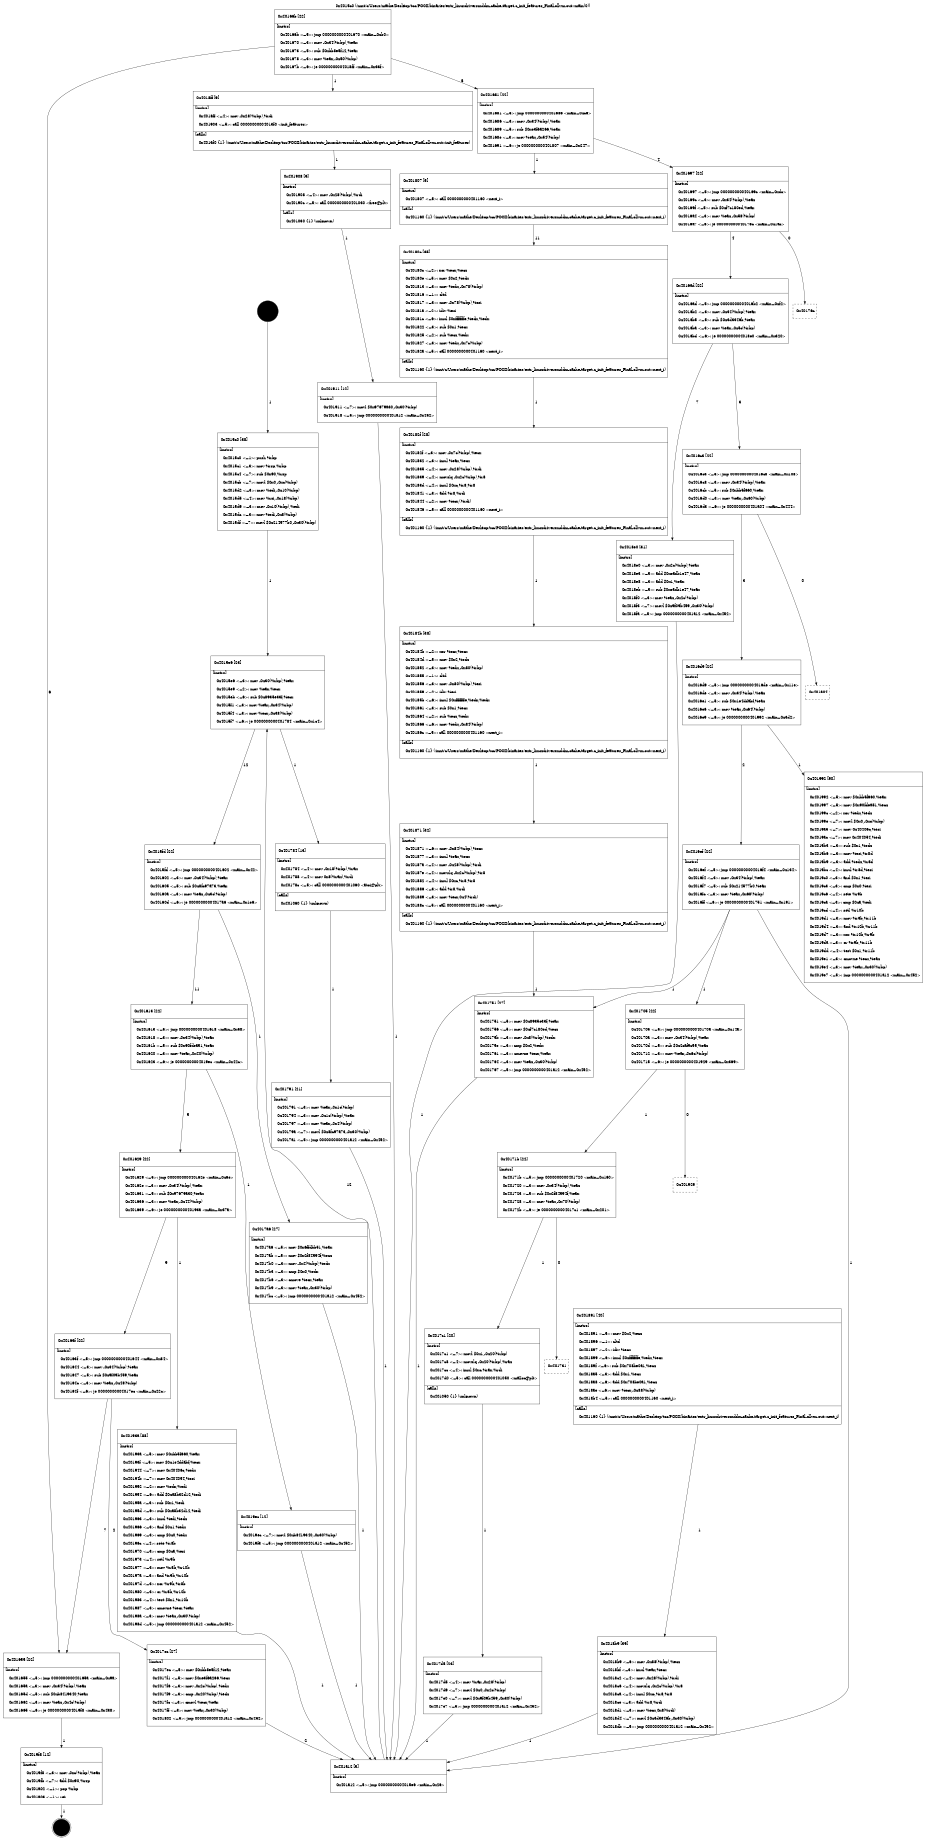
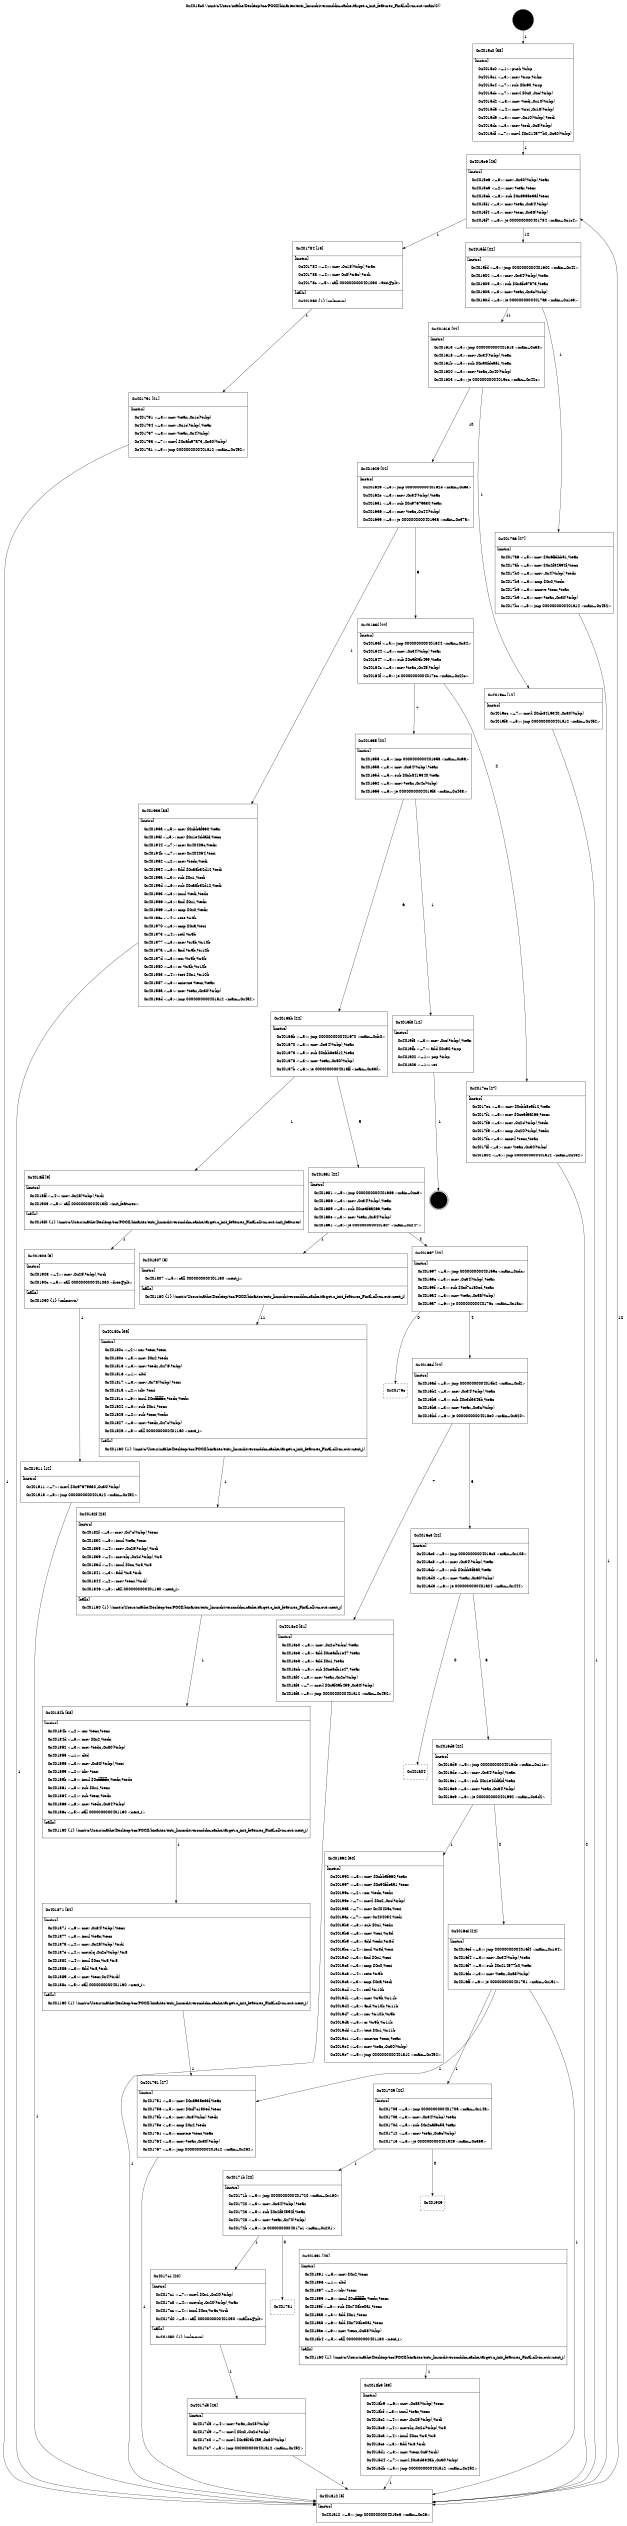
(47, 761) -> (372, 904)
(187, 1115) -> (470, 425)
